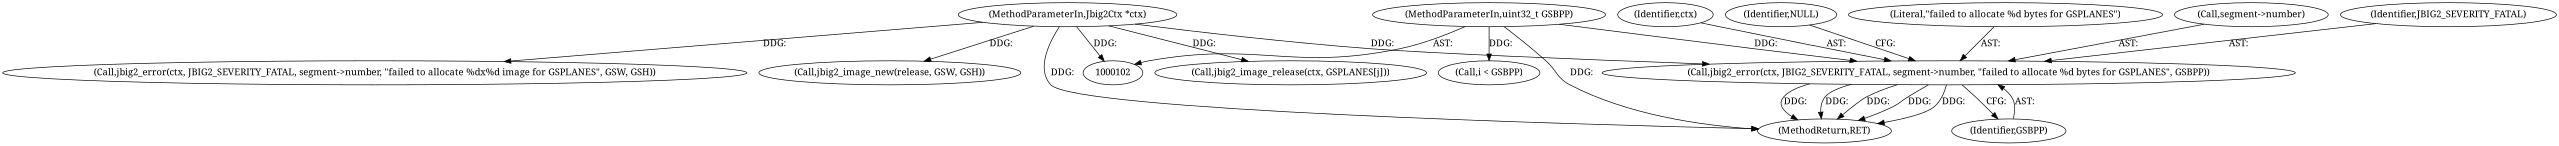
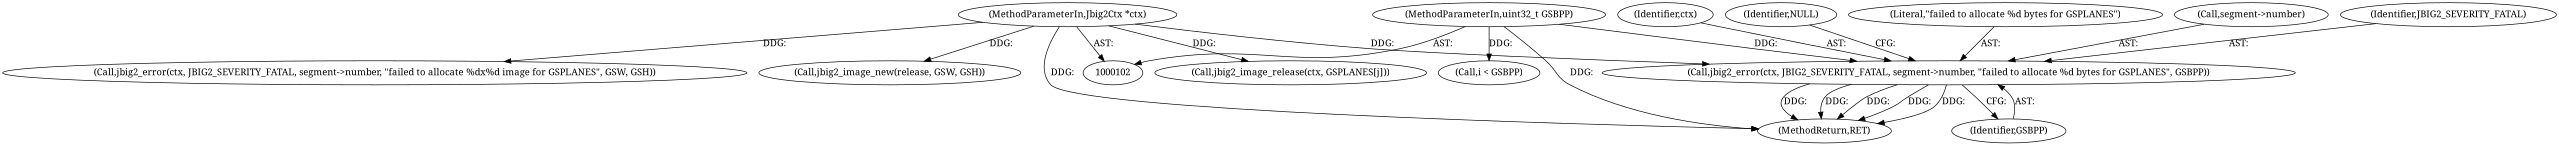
(1107, 44) -> (1105, 44)
